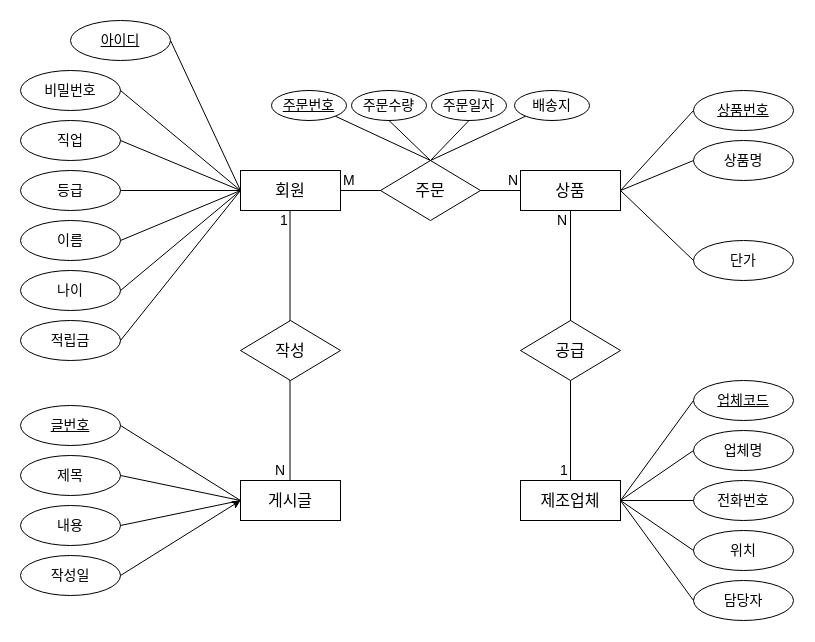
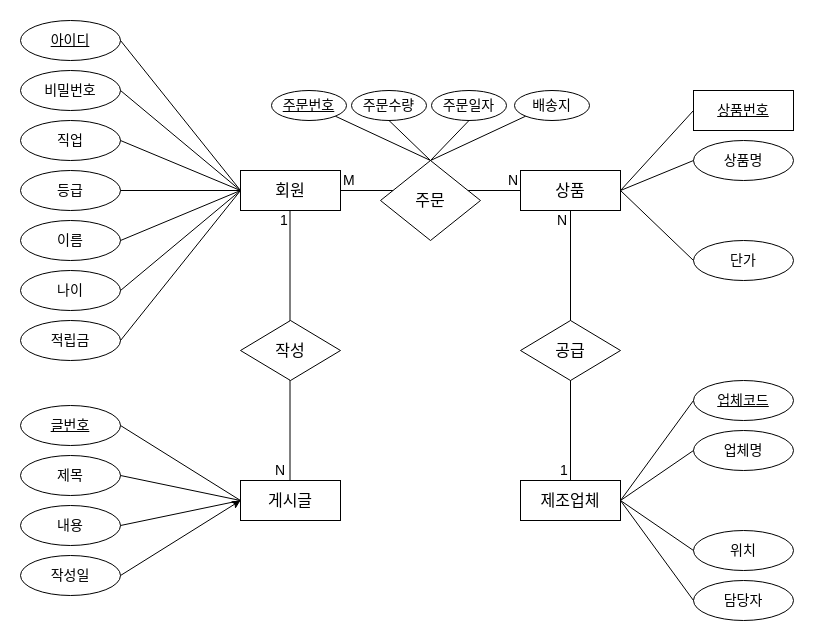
(121, 41) -> (71, 41)
(744, 111) -> (744, 111)
(431, 191) -> (431, 201)
(659, 501) -> none
(744, 501) -> none
